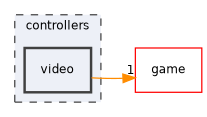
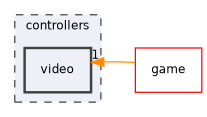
(109, 78) -> (120, 62)
